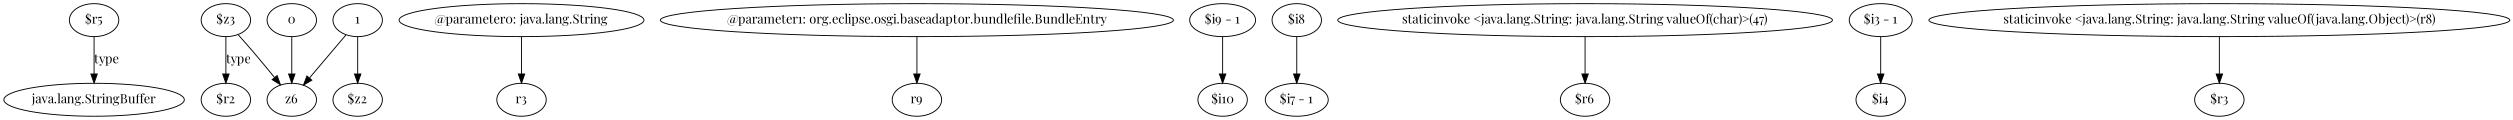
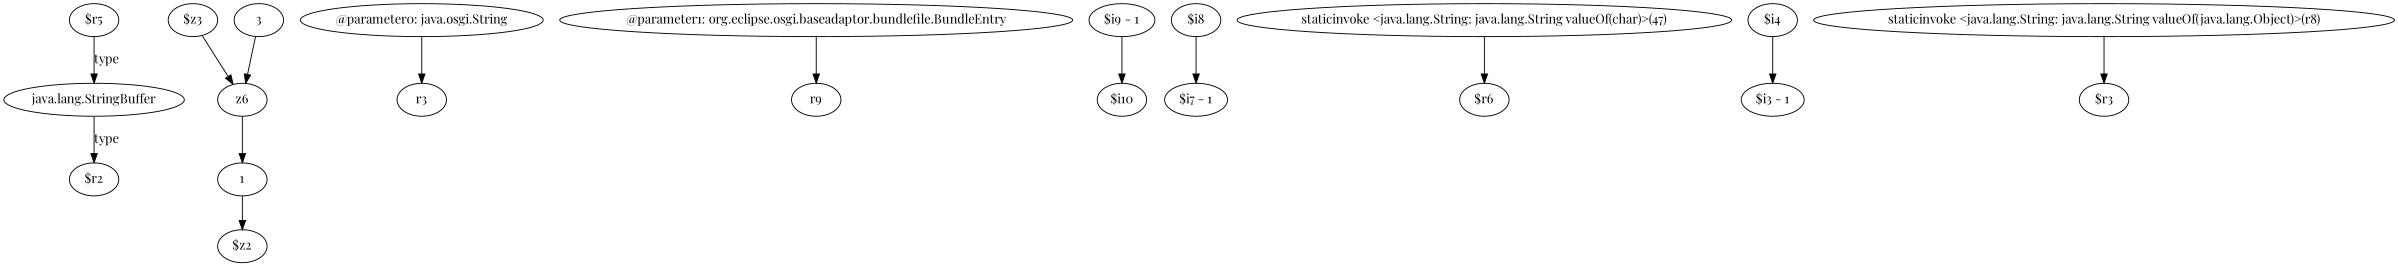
(292, 20) -> (259, 20)
(522, 20) -> (422, 20)
(226, 55) -> (94, 135)
(1881, 55) -> (1773, 55)
(328, 56) -> (242, 135)
